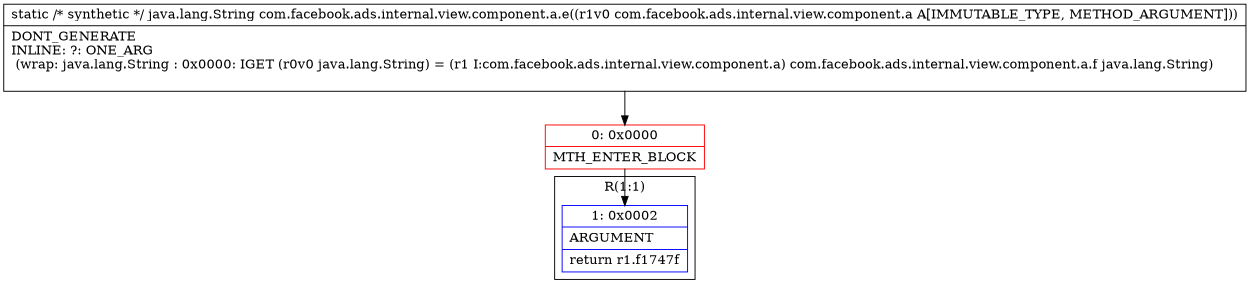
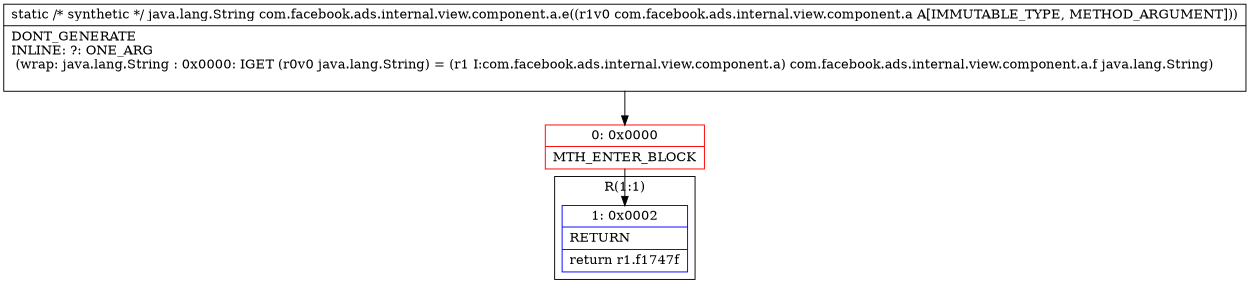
(612, 238) -> (600, 238)
